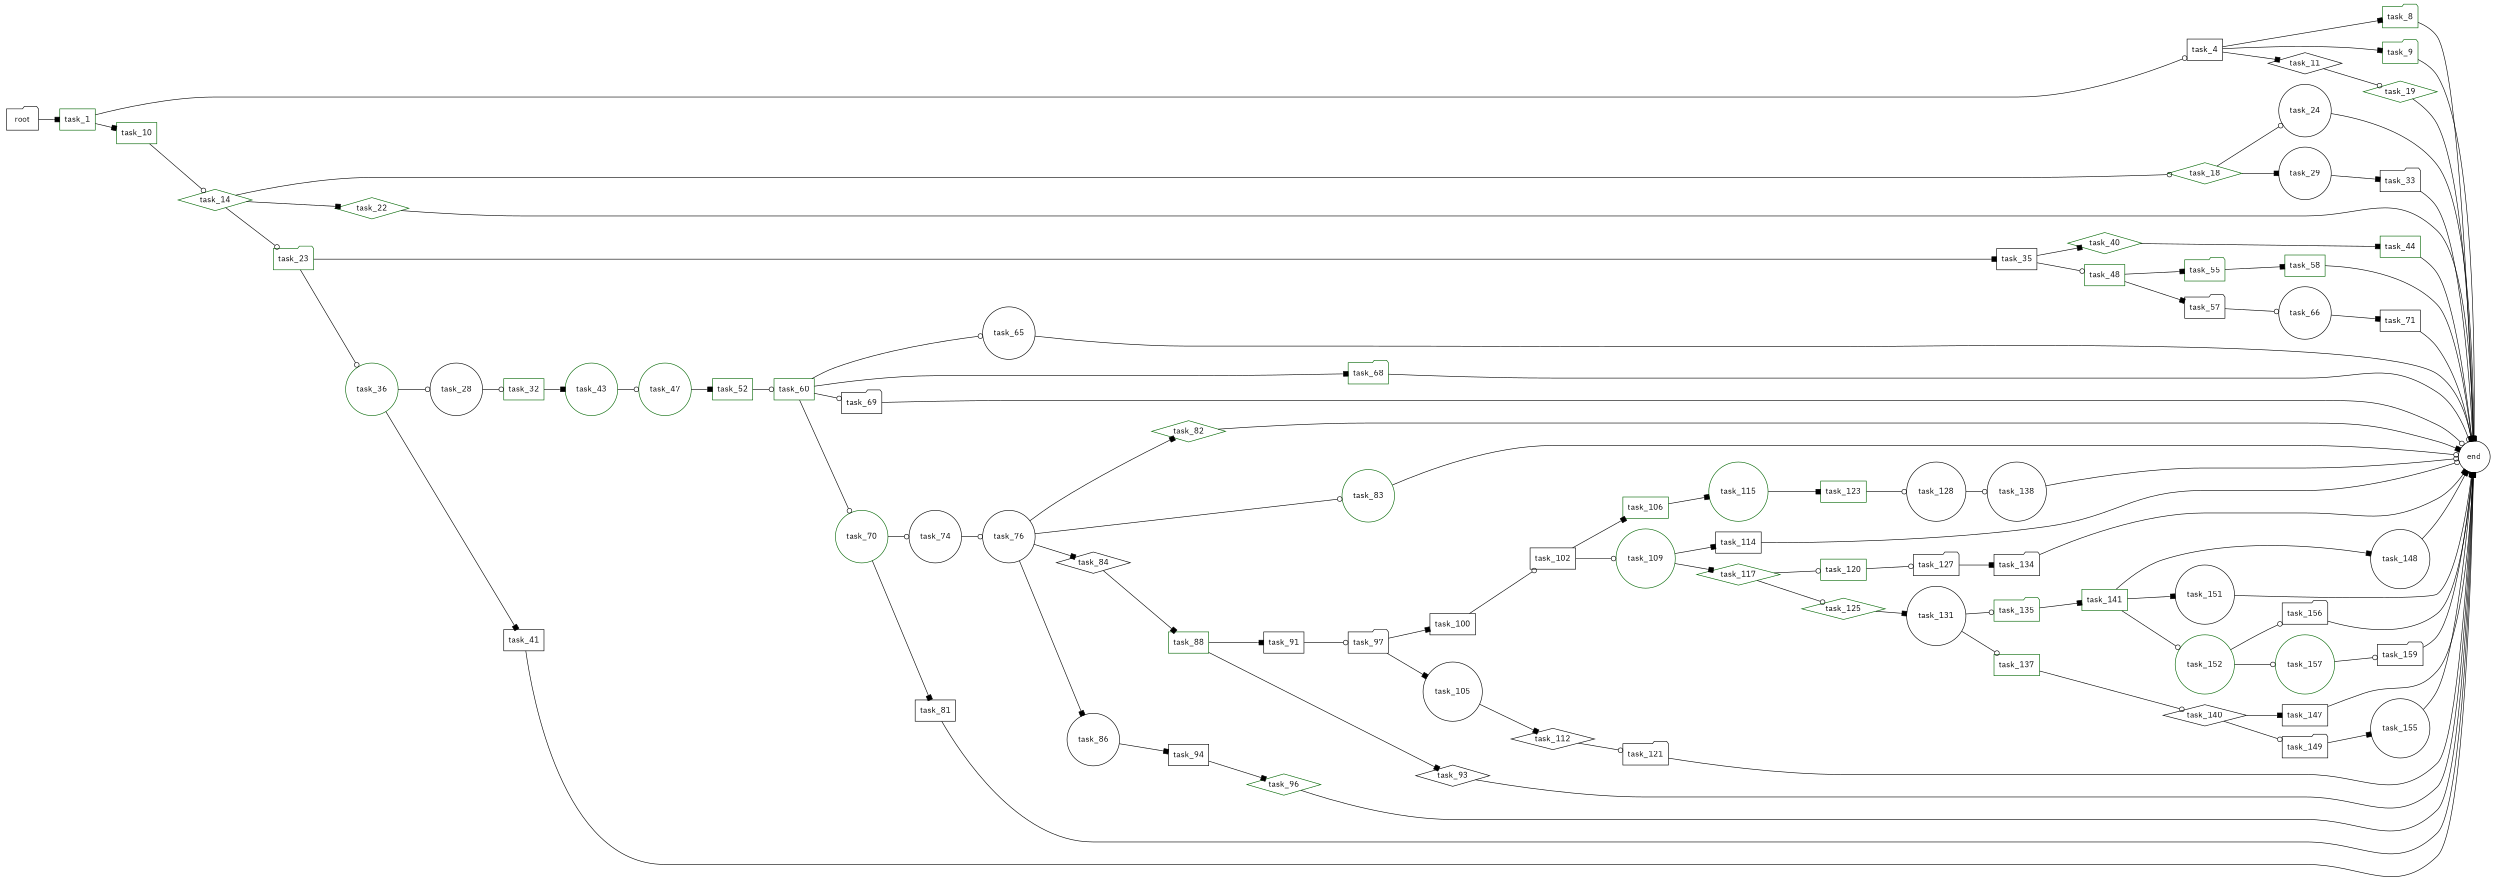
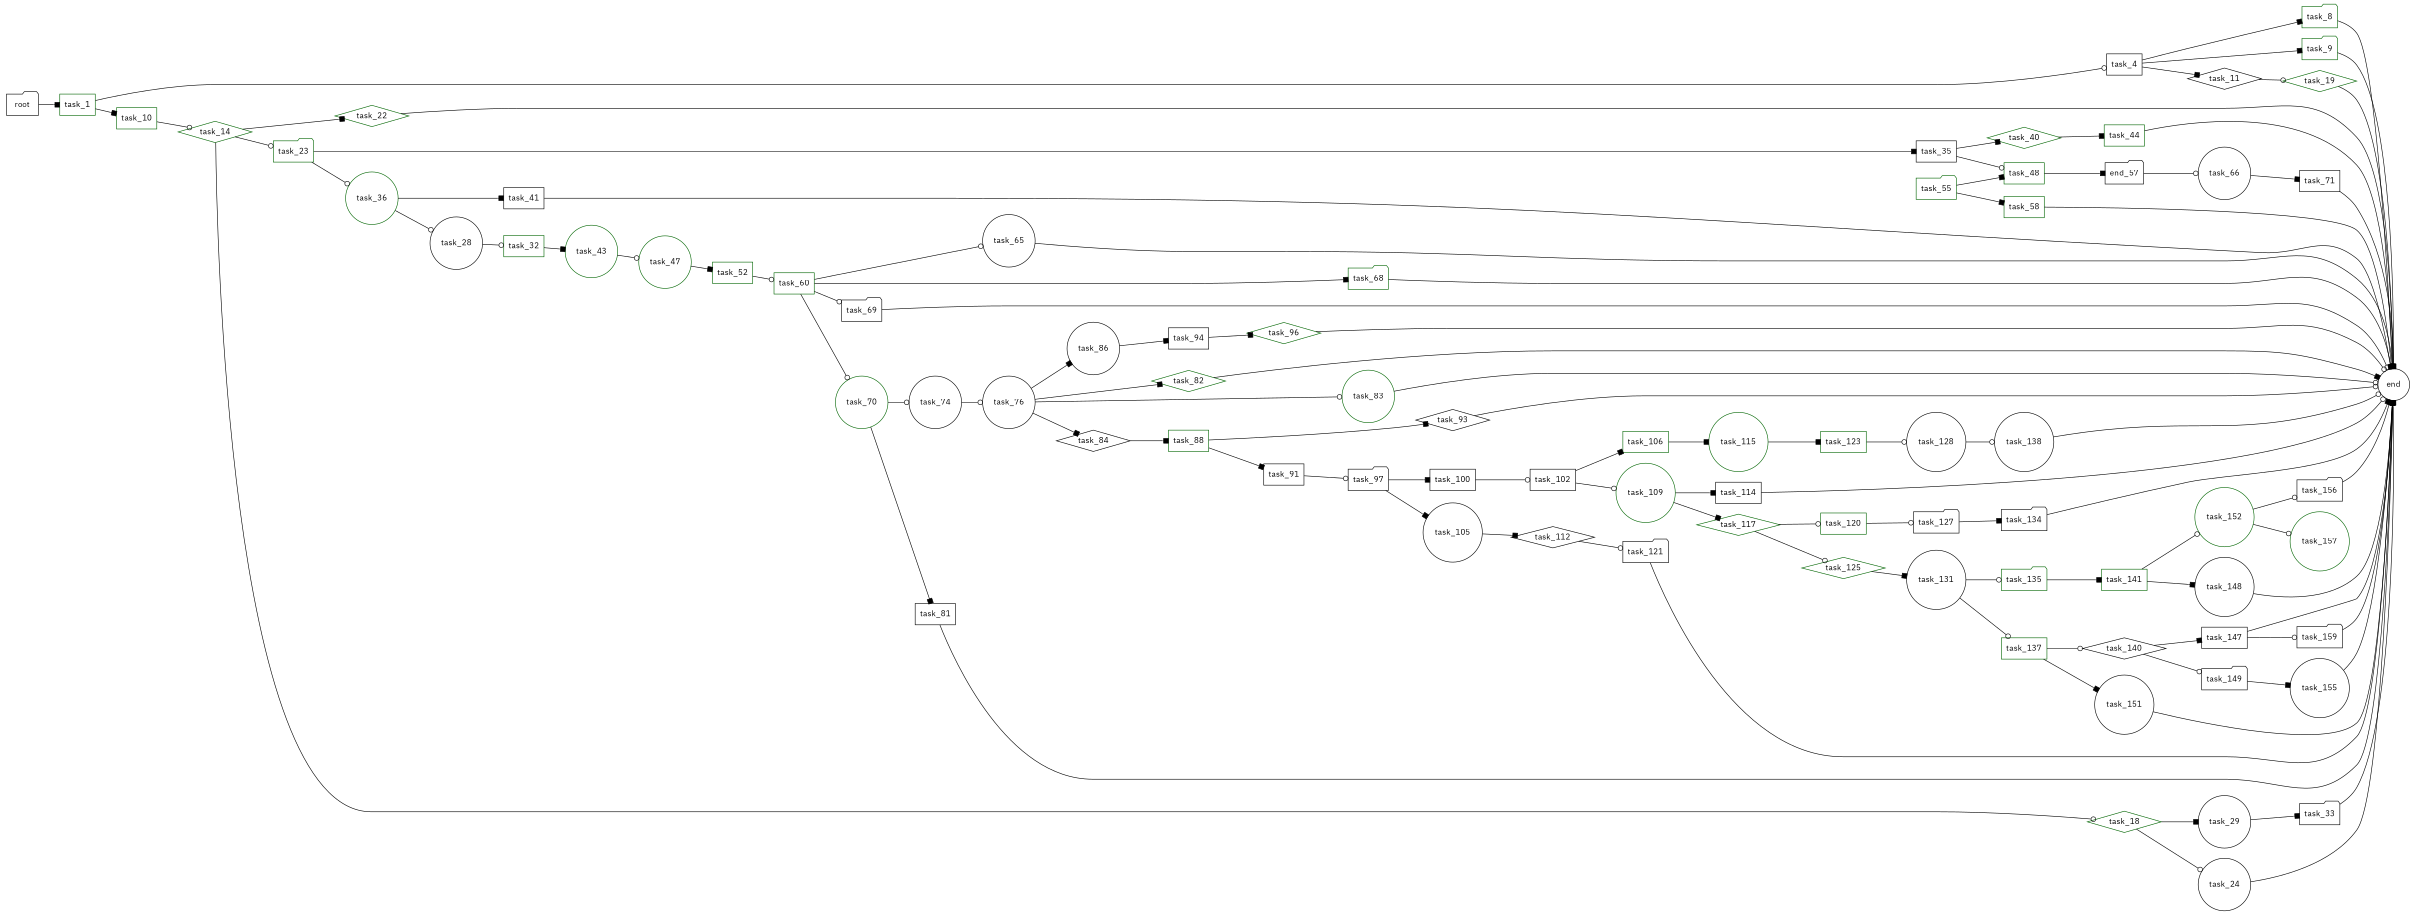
(2152, 273) -> (1977, 182)
(2205, 308) -> (2124, 173)
(2148, 598) -> (2068, 673)
(2354, 660) -> (2270, 638)
